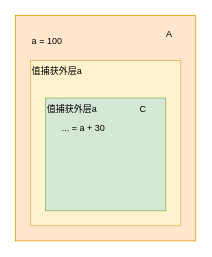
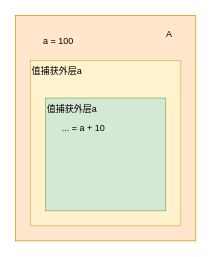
(53, 42) -> (64, 42)
(143, 109) -> none
(84, 128) -> (84, 128)
